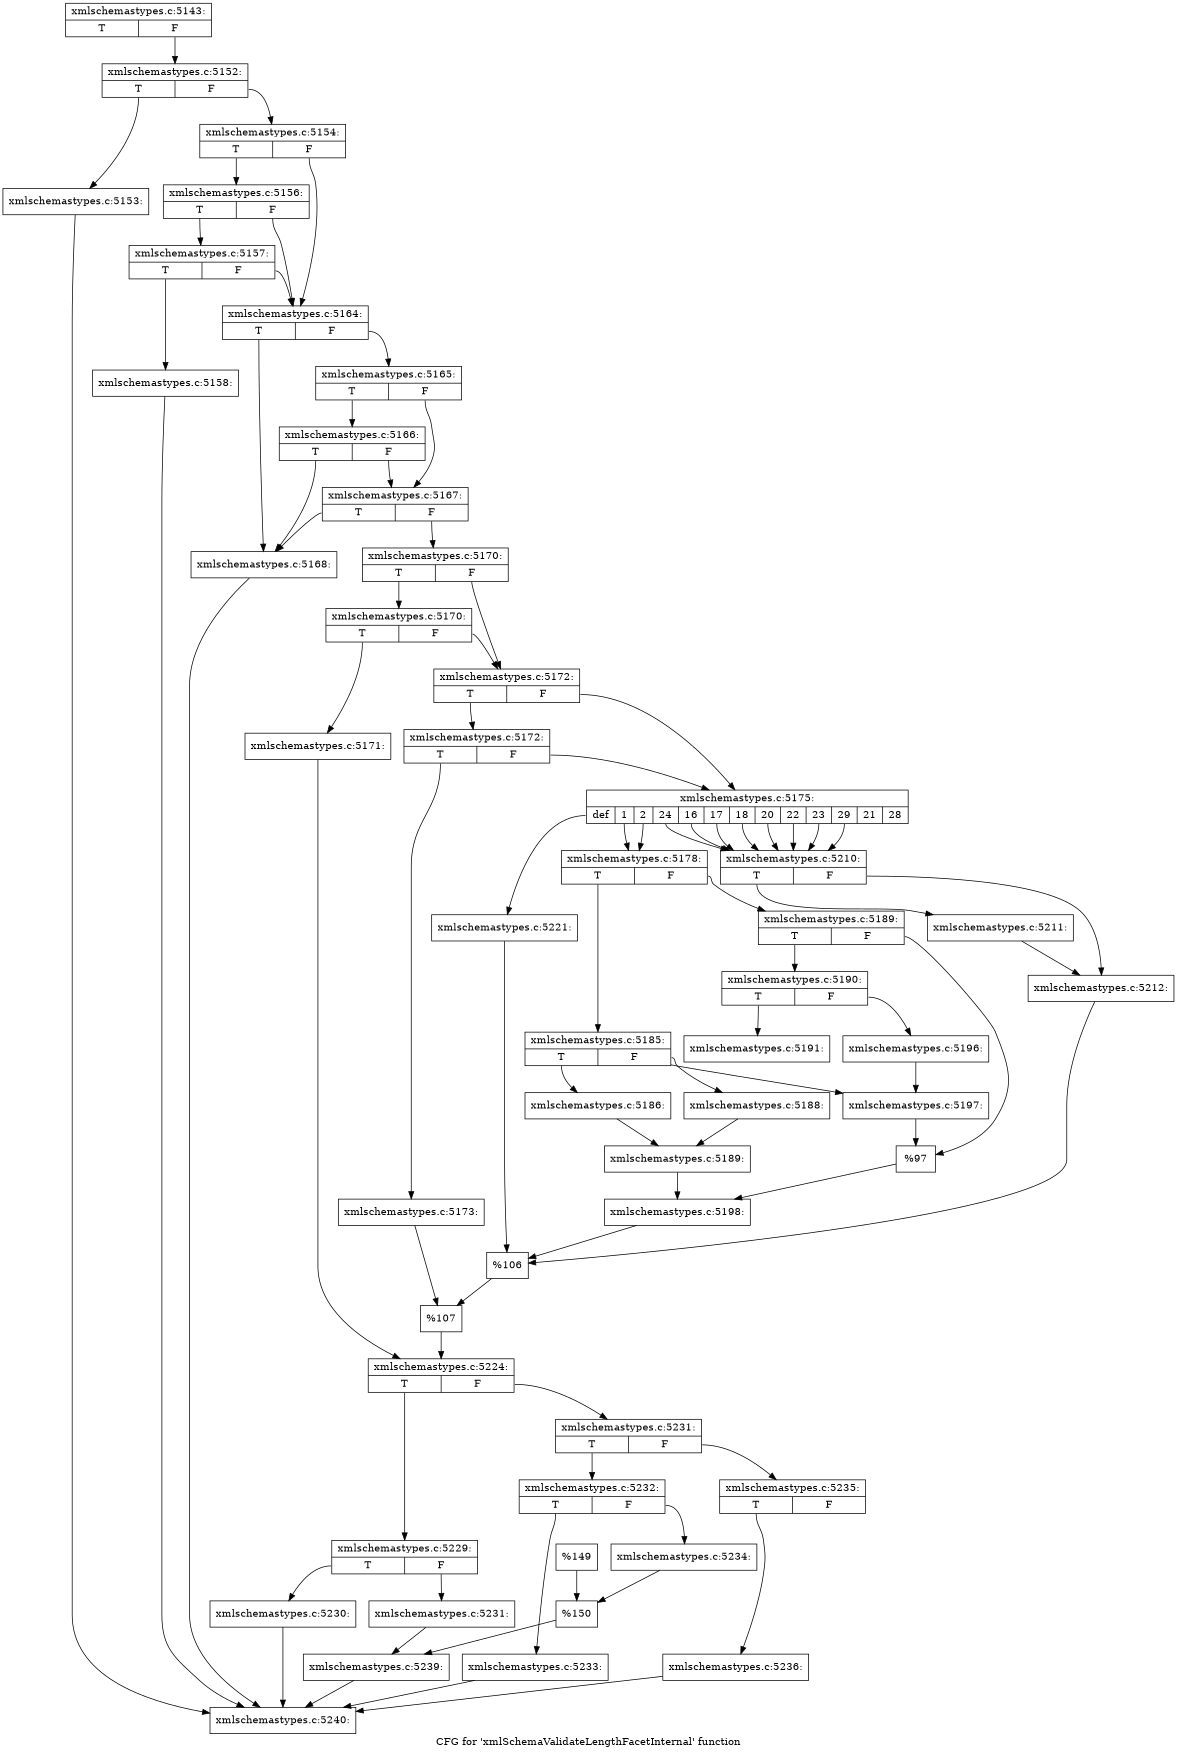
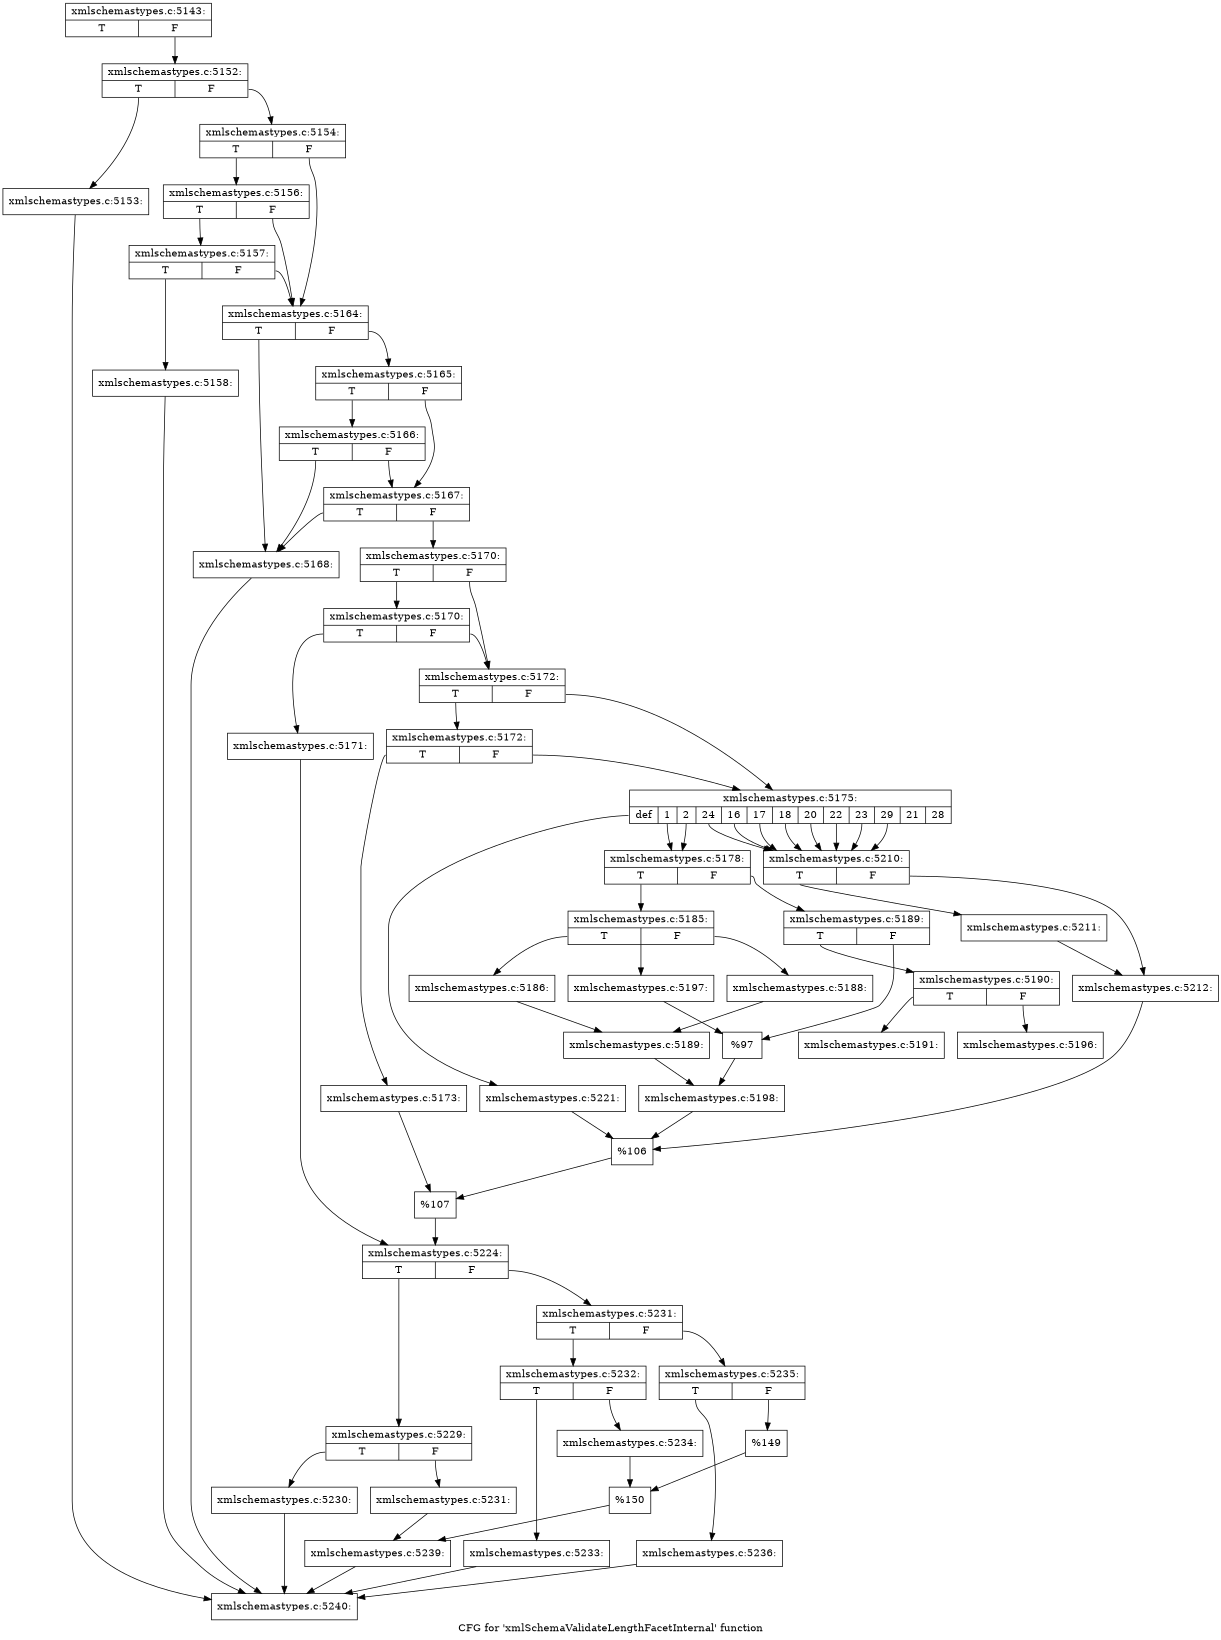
(916, 1074) -> none
none -> (768, 1411)
